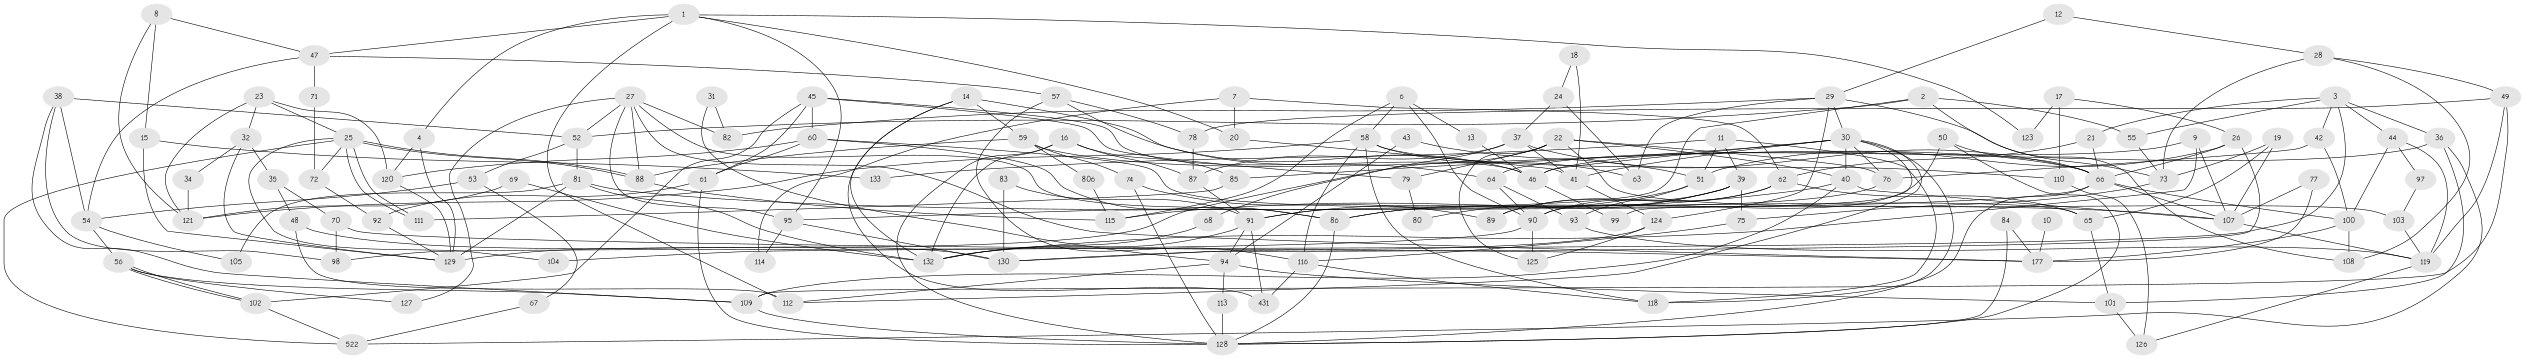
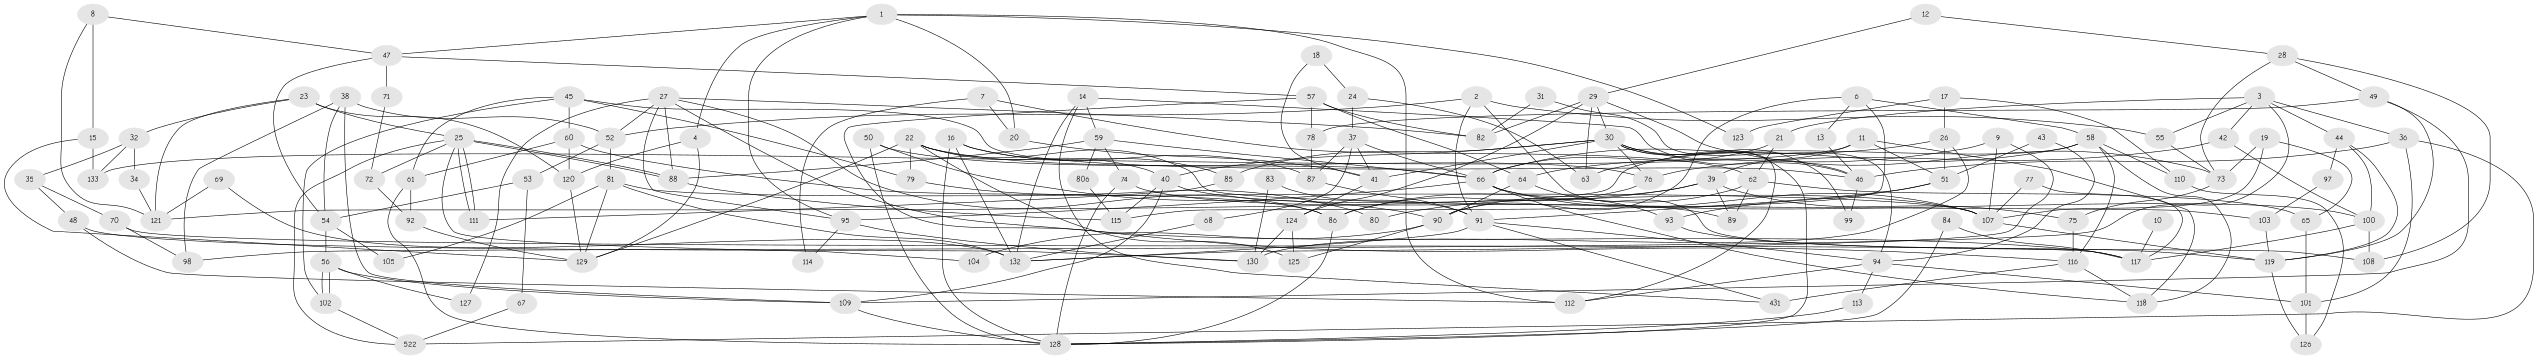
none -> (1397, 124)
(1166, 185) -> none
(254, 237) -> (114, 159)
(2037, 262) -> (2136, 262)
